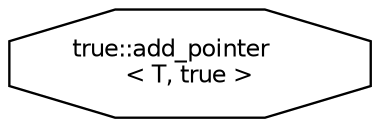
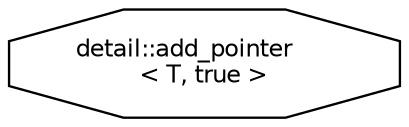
(190, 64) -> (204, 64)
